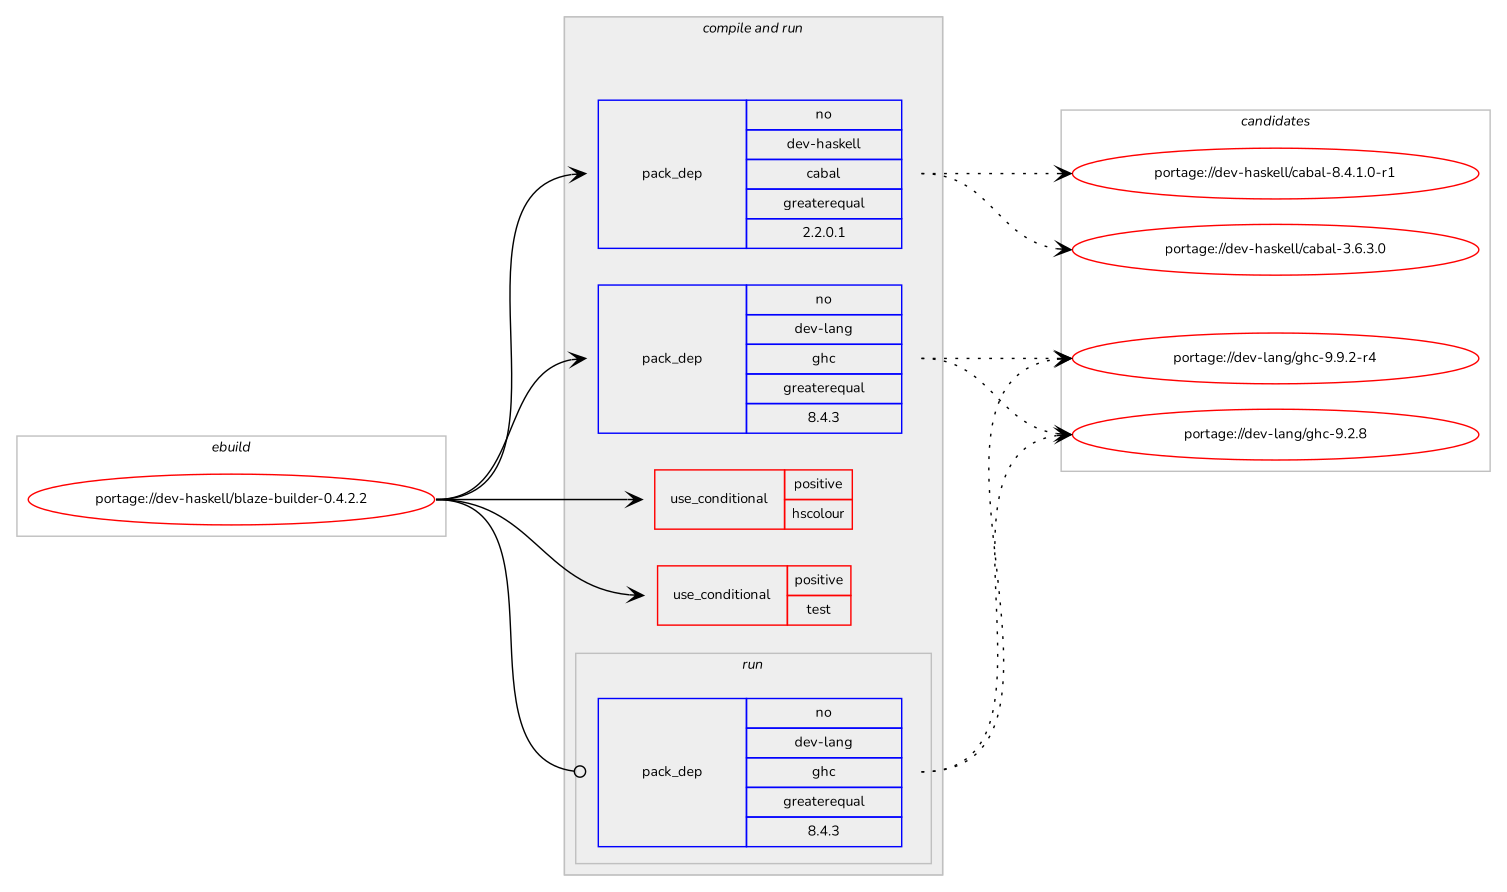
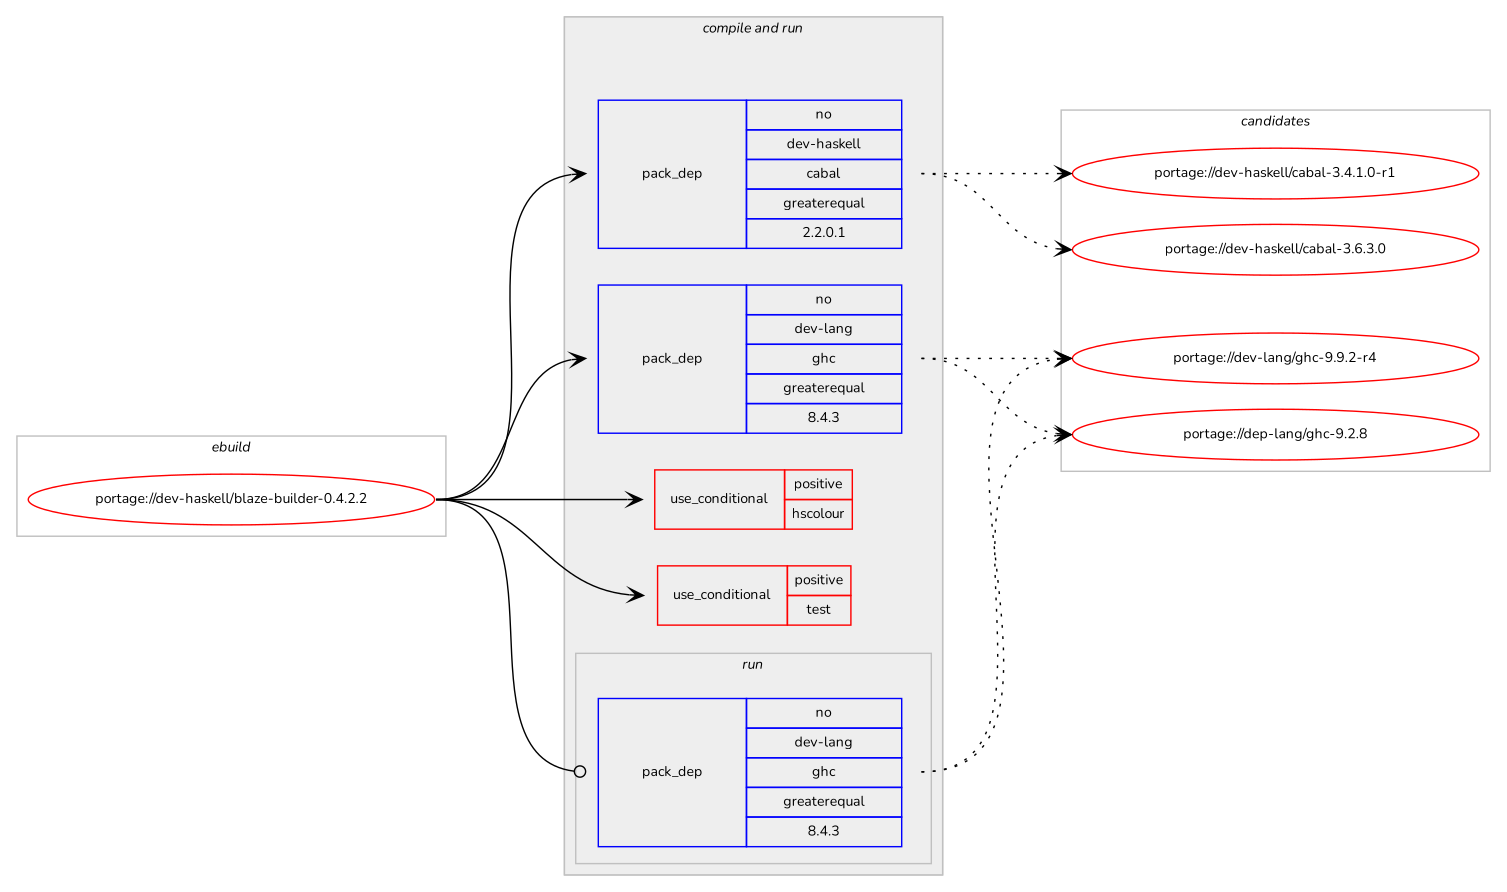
(1276, 174) -> (1276, 174)
(1276, 435) -> (1276, 435)
